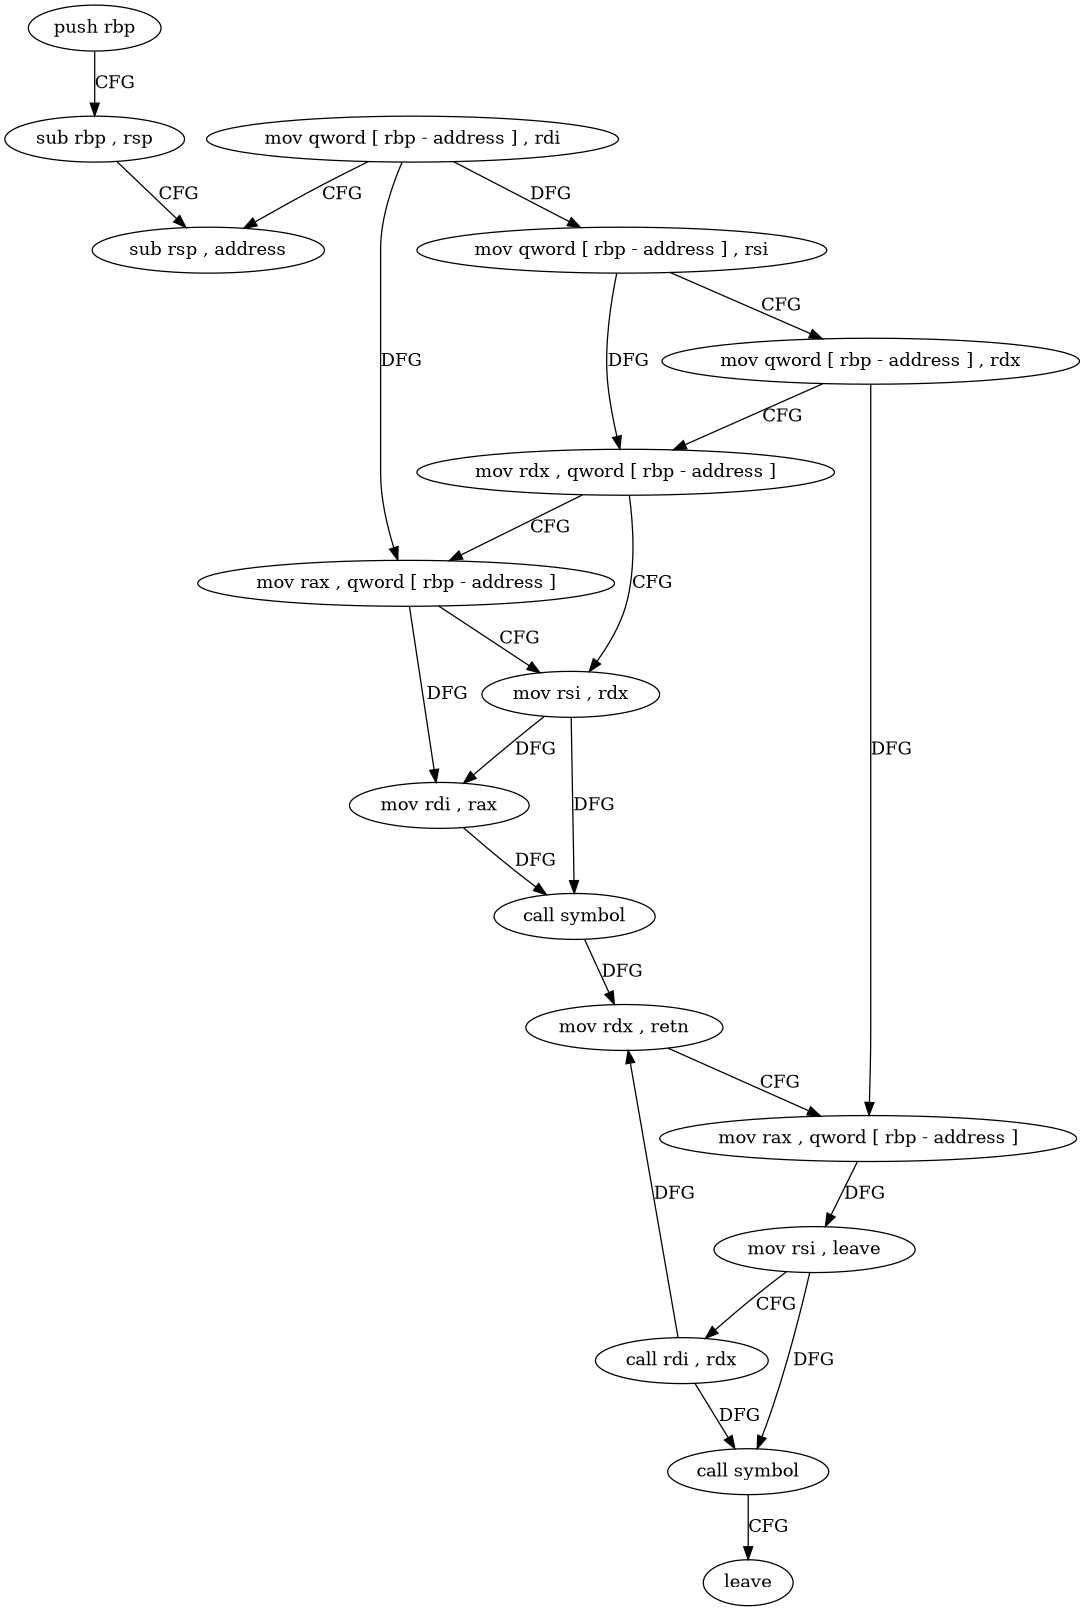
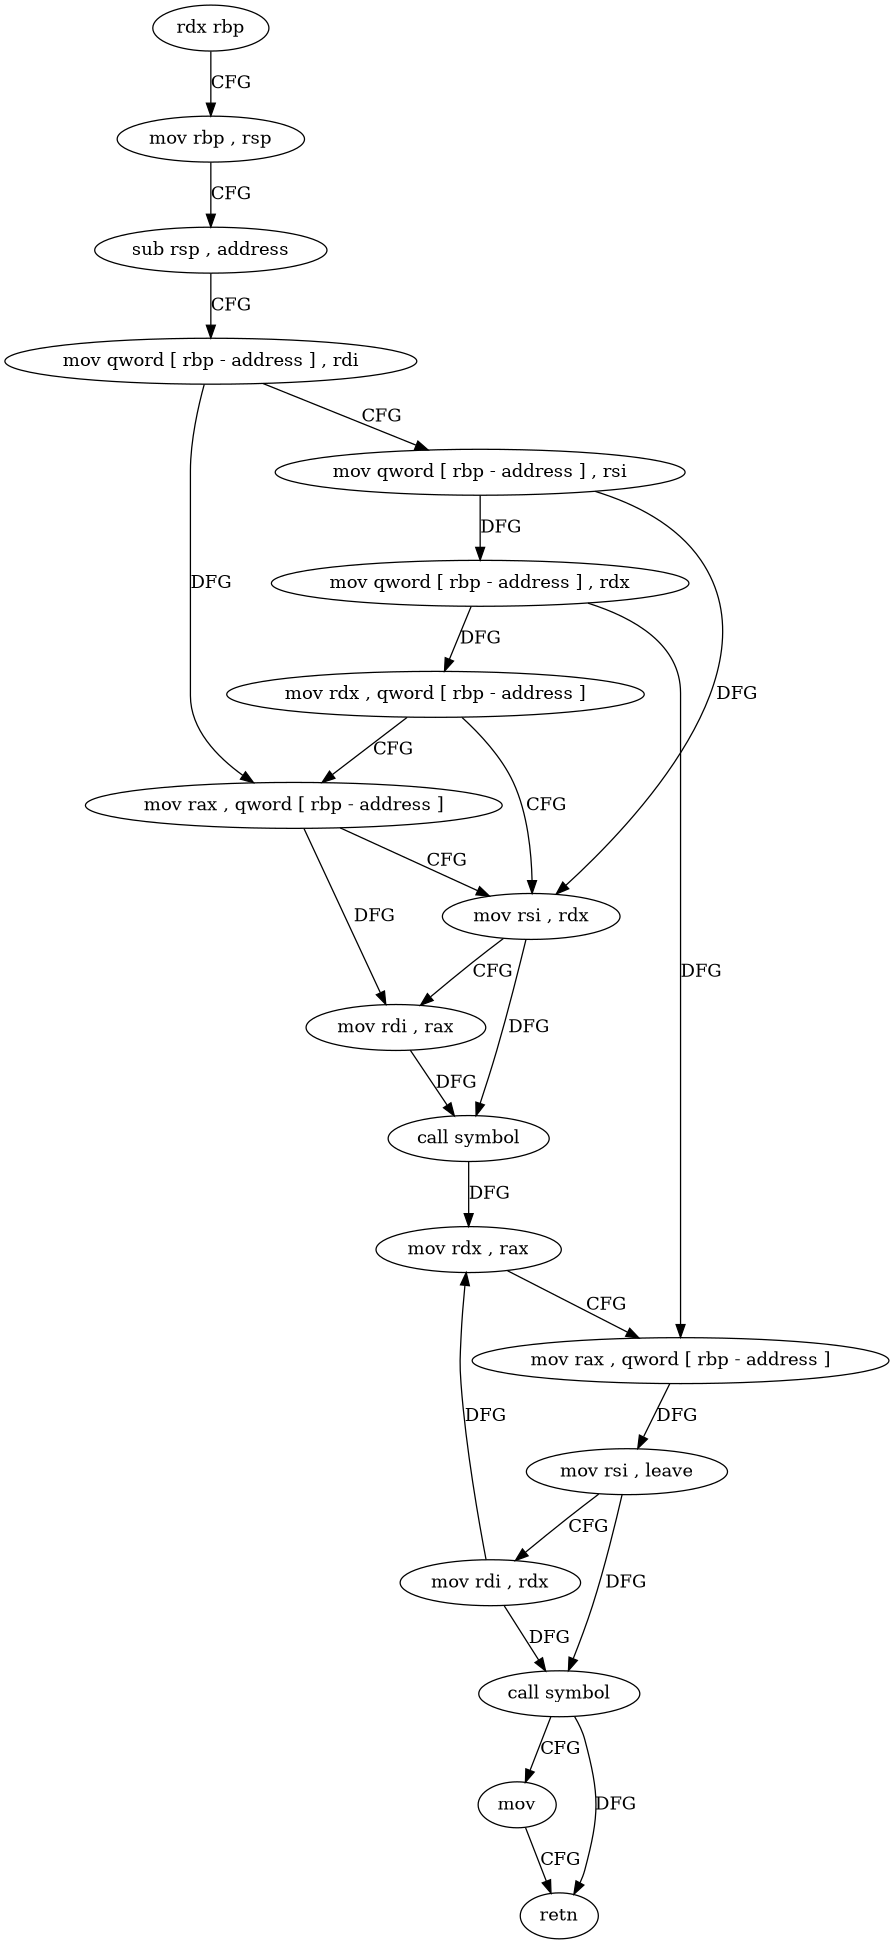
(95, 28) -> (211, 28)
(95, 139) -> (211, 139)
(311, 191) -> (211, 299)
(551, 195) -> (382, 417)
(781, 306) -> (501, 528)
(607, 355) -> (713, 681)
(783, 417) -> (481, 639)
(536, 750) -> (493, 972)
(624, 1027) -> (469, 1250)
(682, 1361) -> (490, 1583)
(748, 1583) -> (517, 1805)
none -> (559, 1916)
